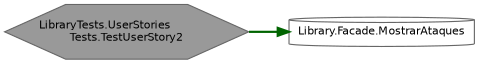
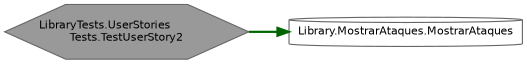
(382, 32) -> (406, 32)
